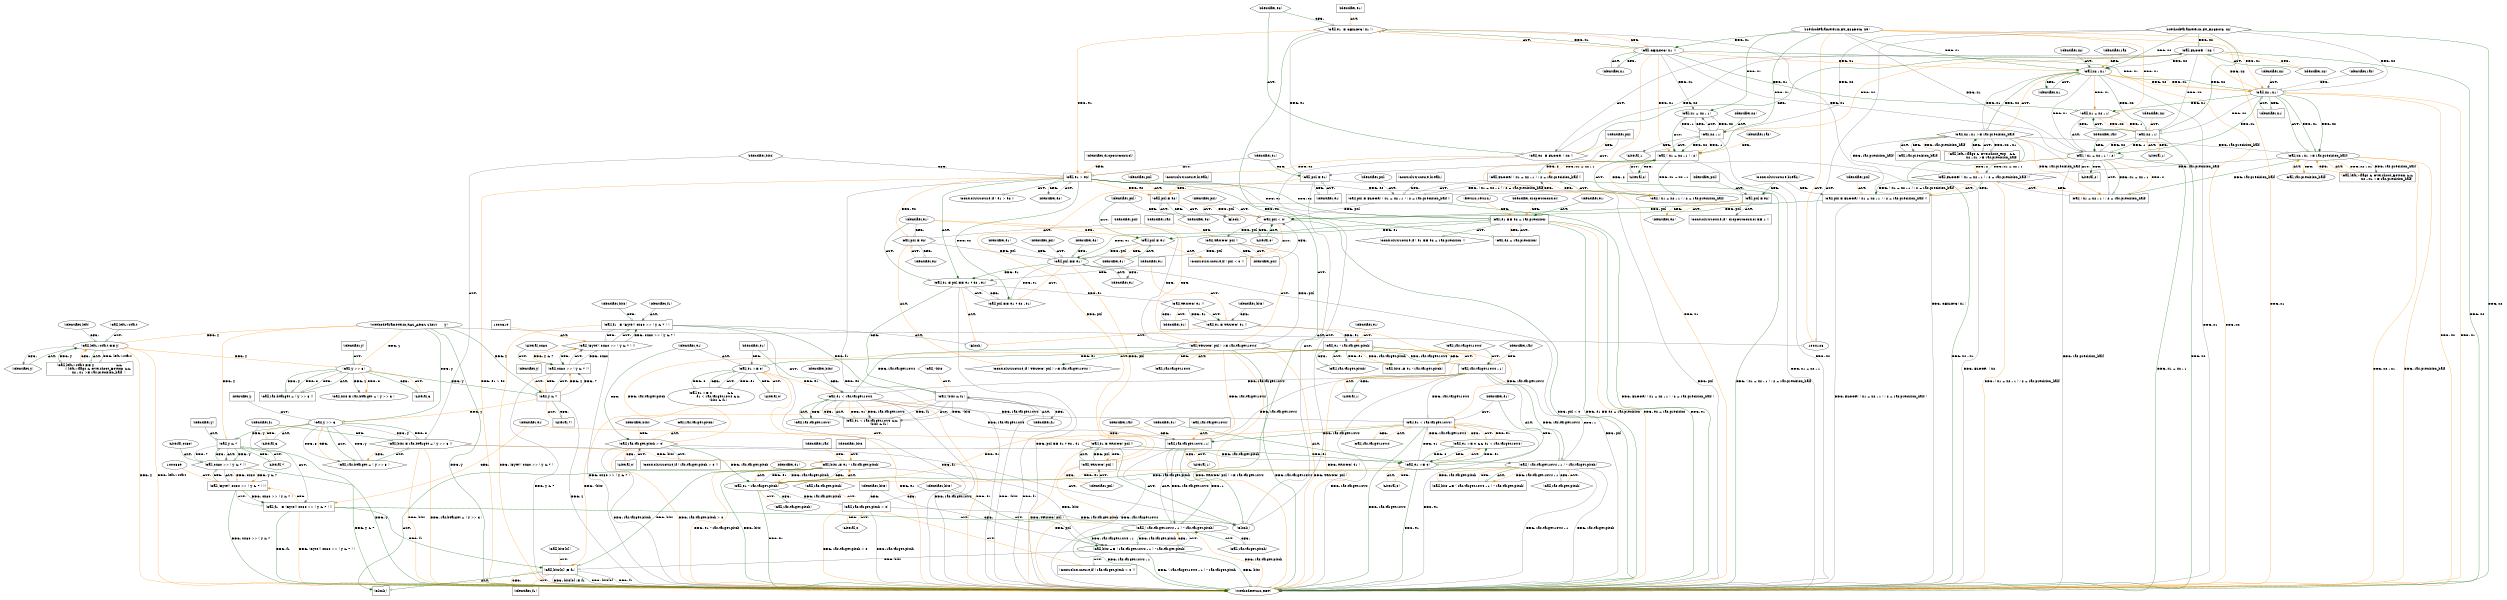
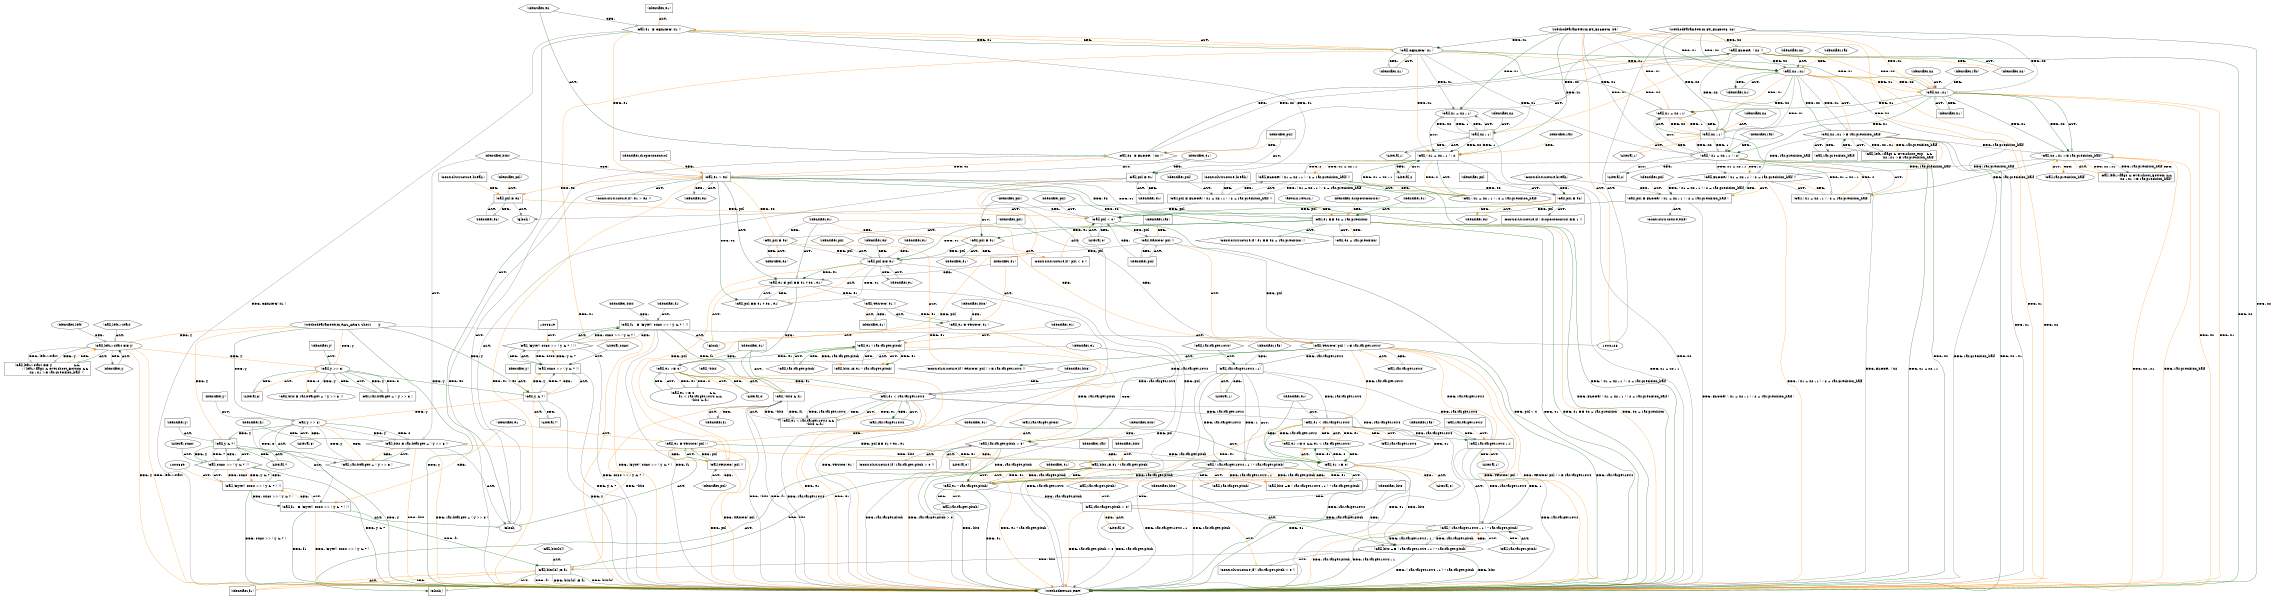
none -> (1667, 220)
